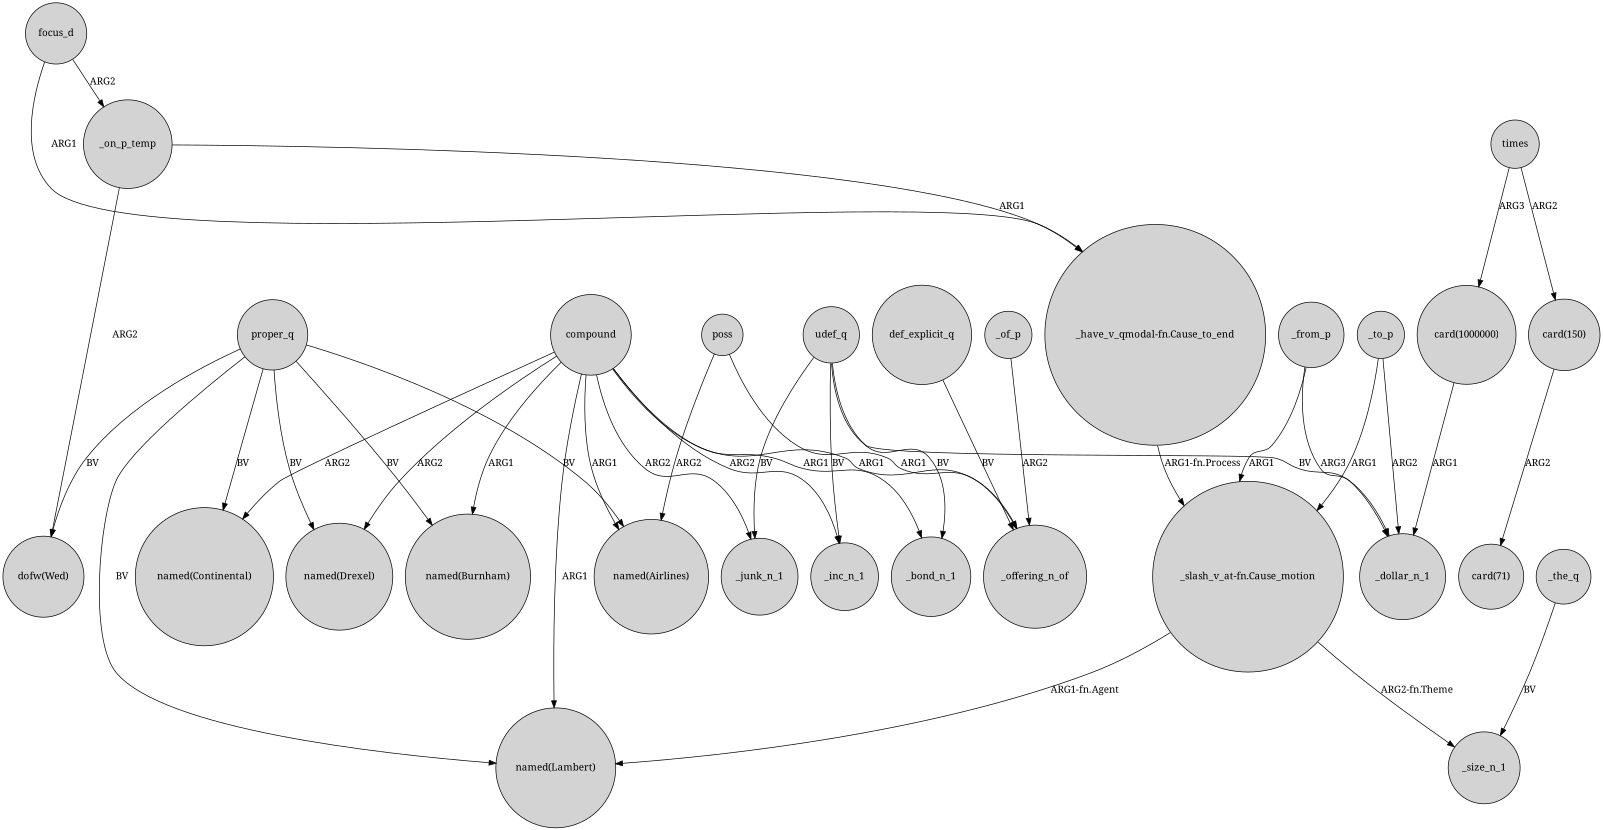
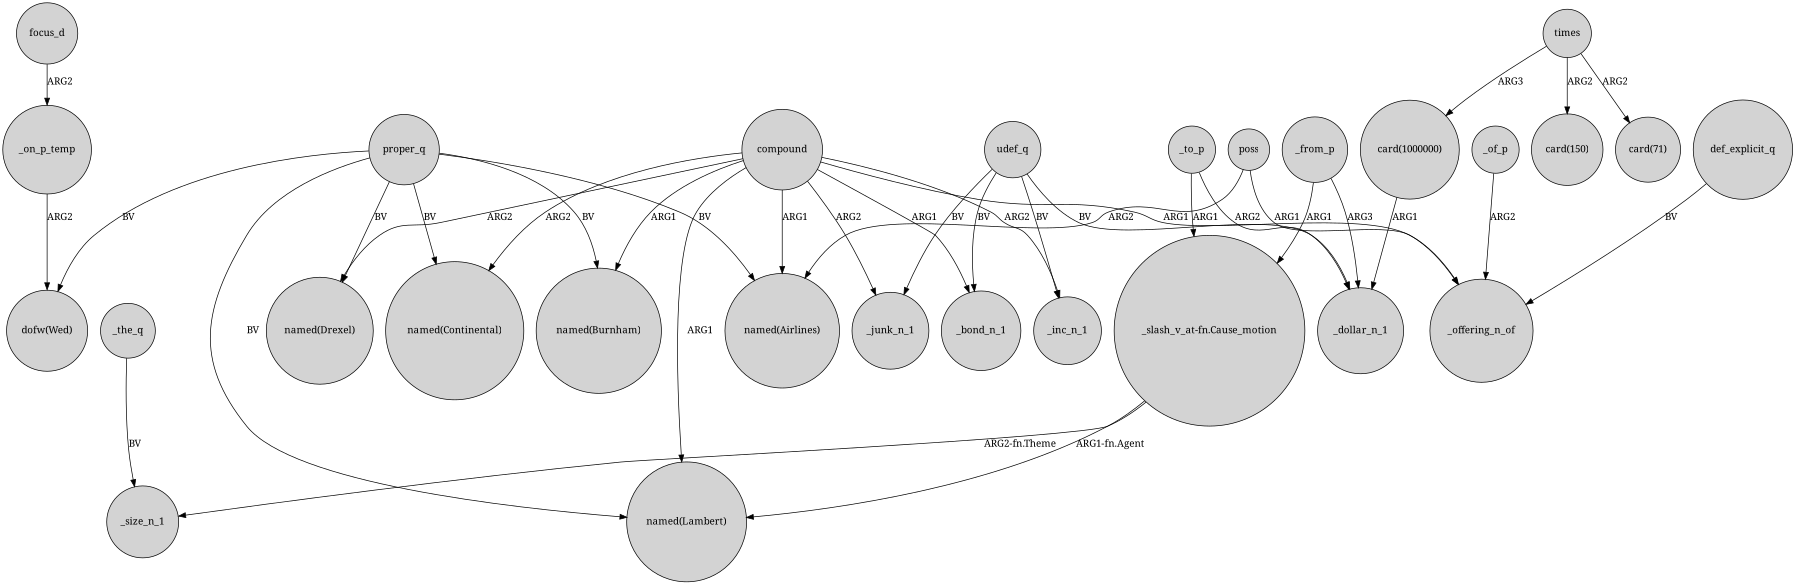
(1155, 335) -> none
(1528, 454) -> (1603, 85)
